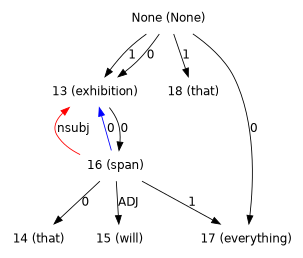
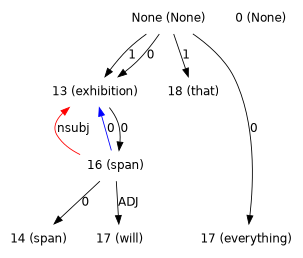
none -> (261, 19)
(177, 201) -> none
(38, 239) -> (38, 239)
(120, 239) -> (120, 239)
